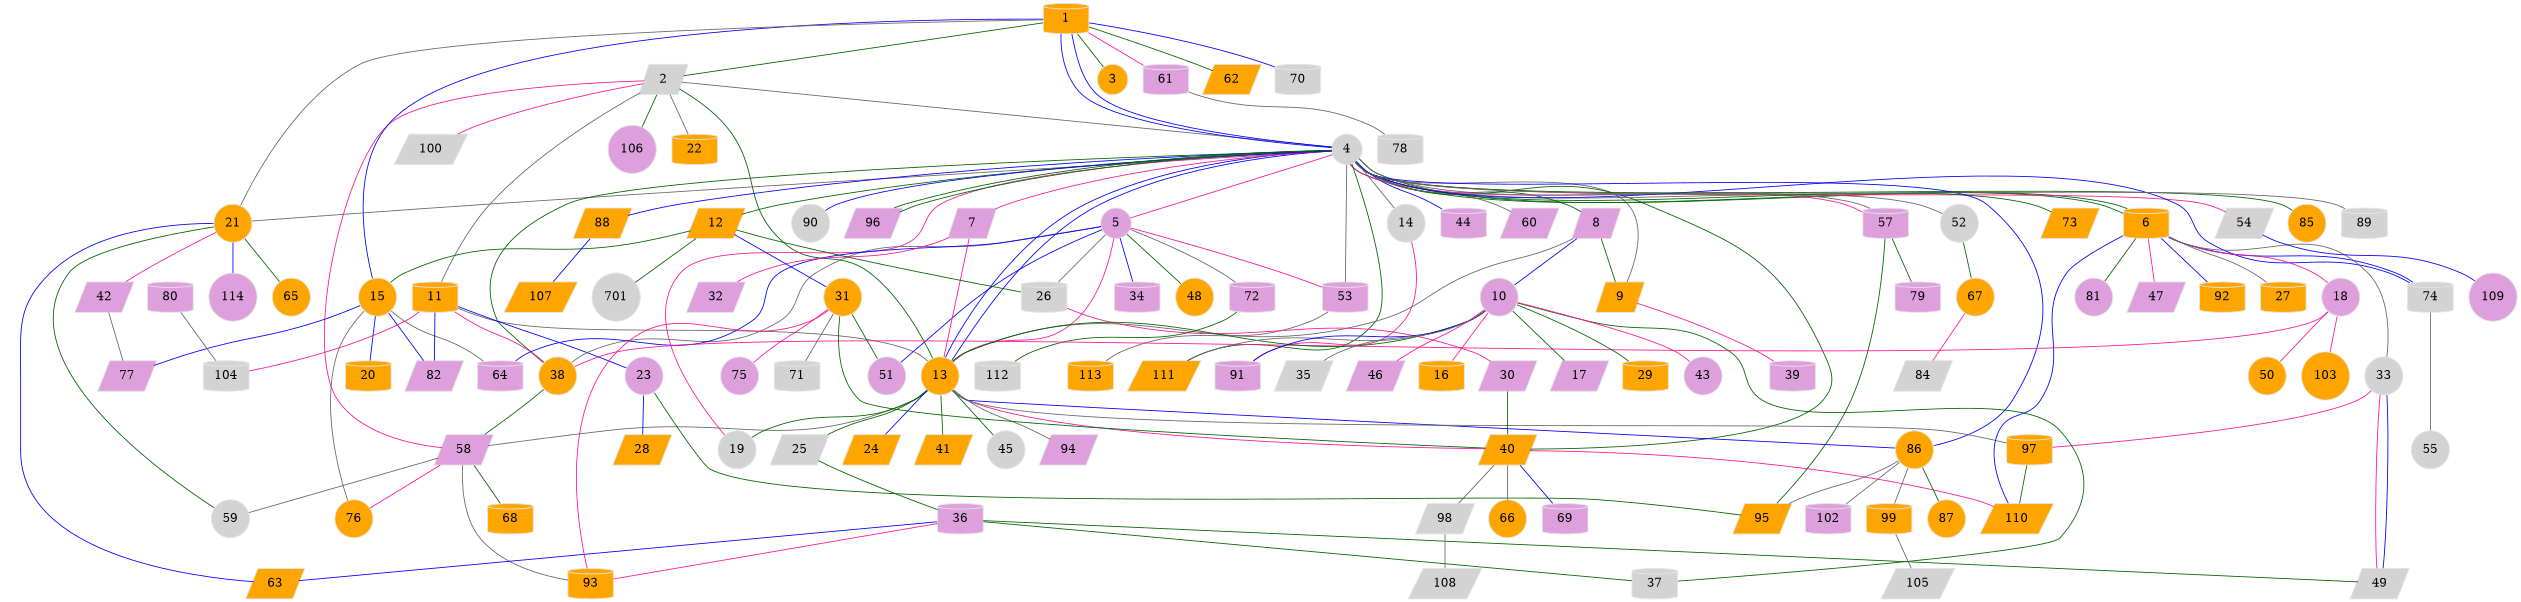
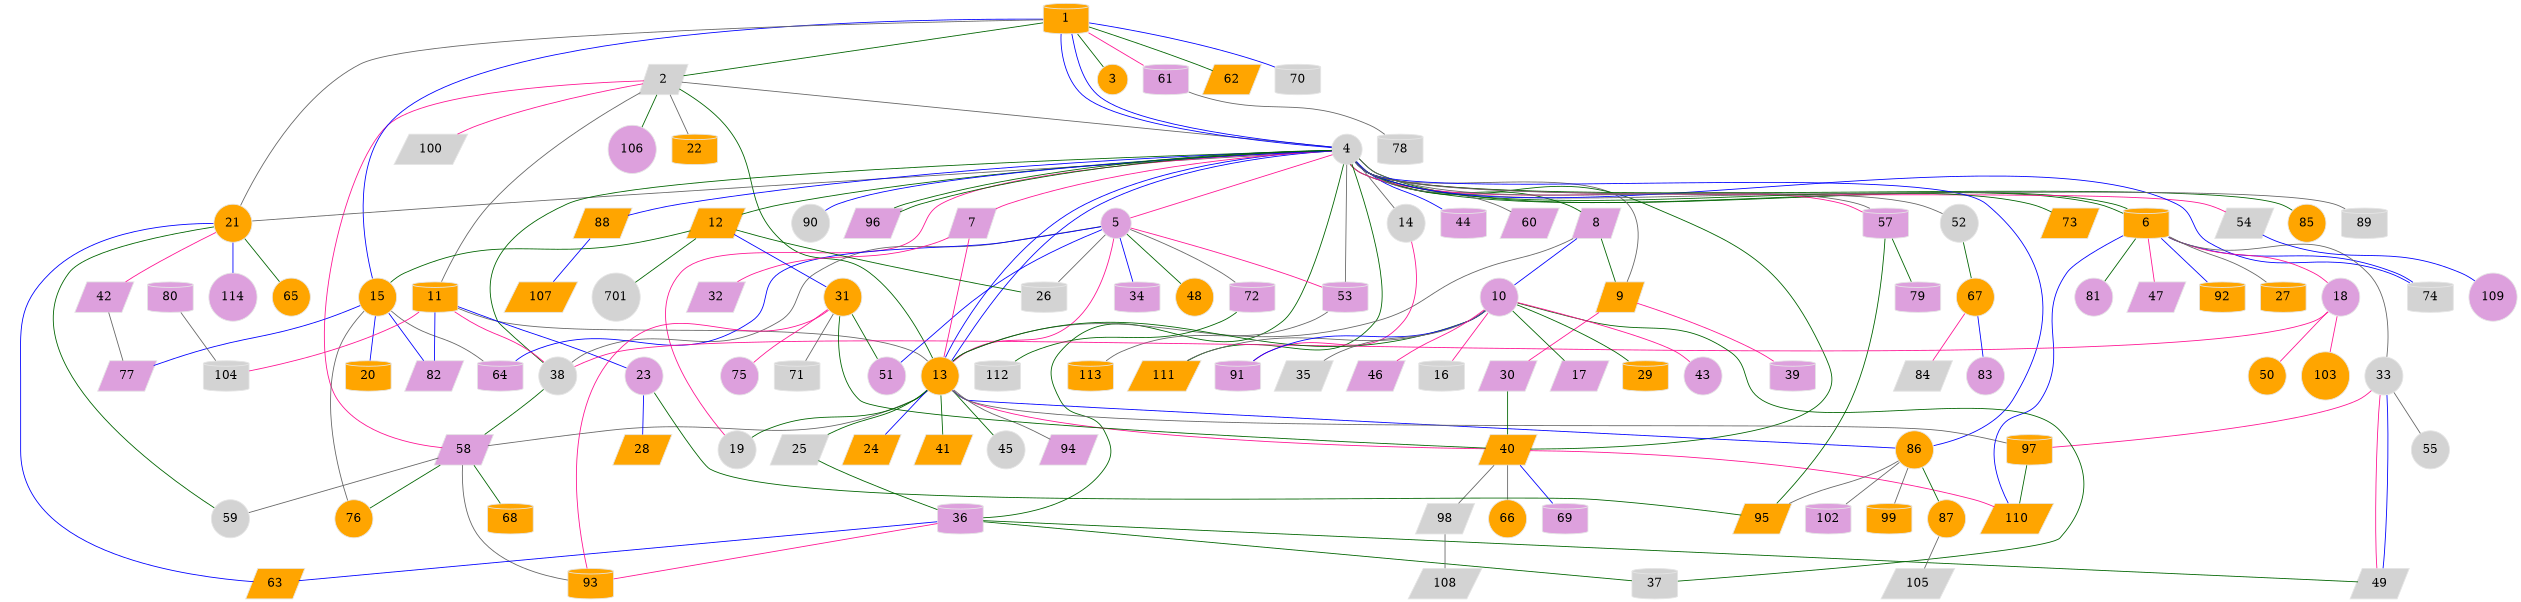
(1377, 330) -> (1564, 337)
none -> (1056, 358)
(2430, 371) -> (2407, 413)
(558, 376) -> (558, 376)
(1442, 376) -> (1442, 376)
none -> (1986, 376)
(405, 487) -> (405, 487)
(1904, 551) -> (1932, 552)
